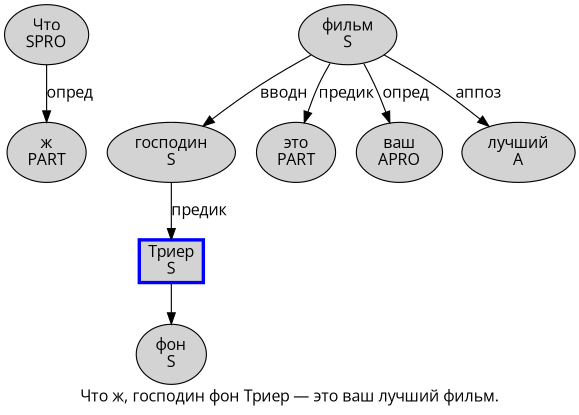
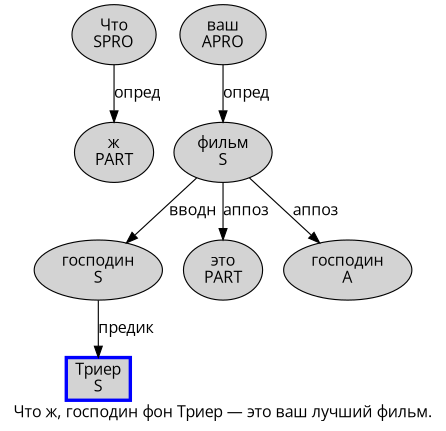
(376, 87) -> (223, 88)
(347, 94) -> (246, 211)
(519, 152) -> (348, 270)
(171, 354) -> none
